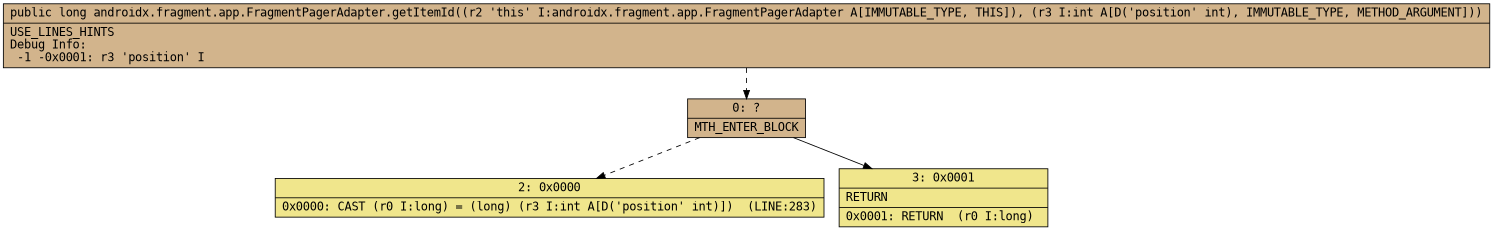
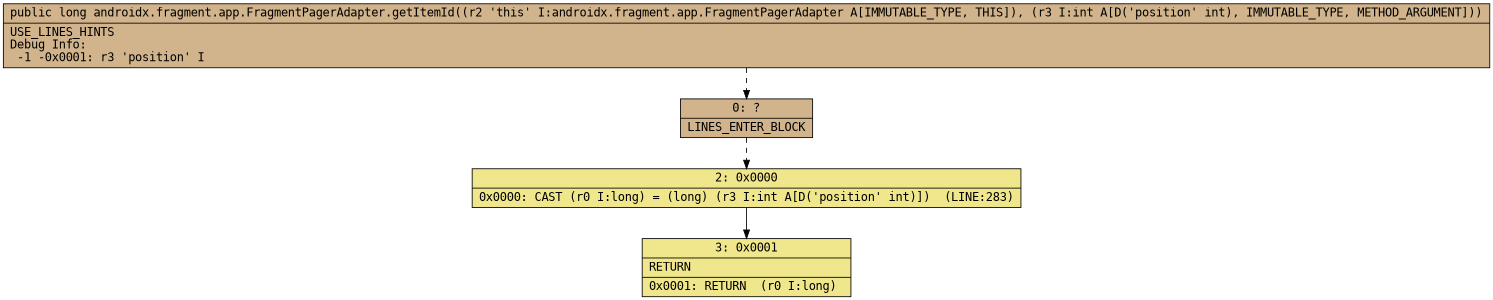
(747, 128) -> (747, 128)
(829, 152) -> (747, 219)
